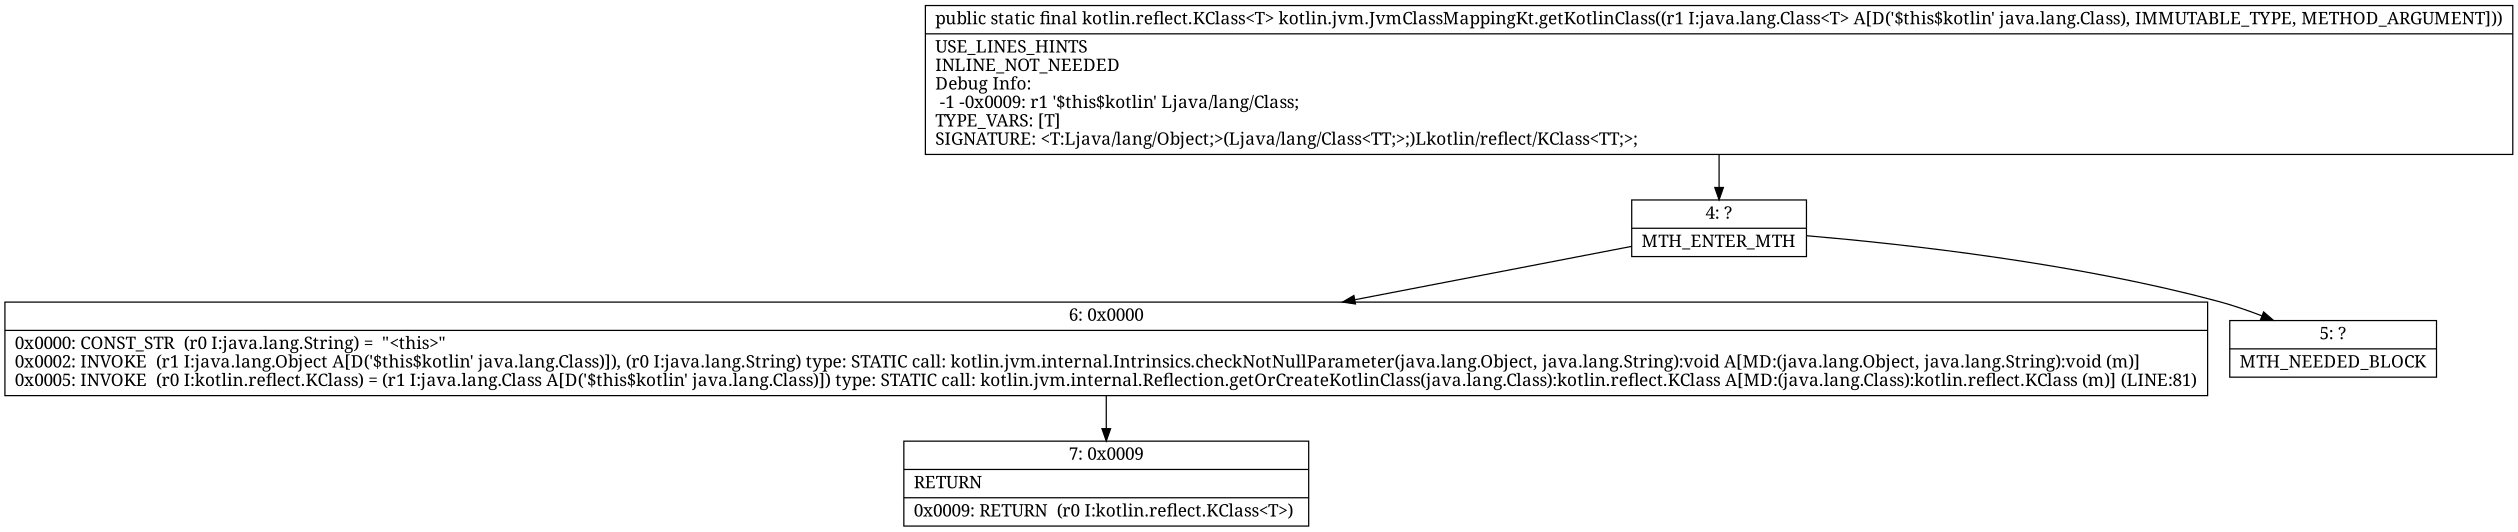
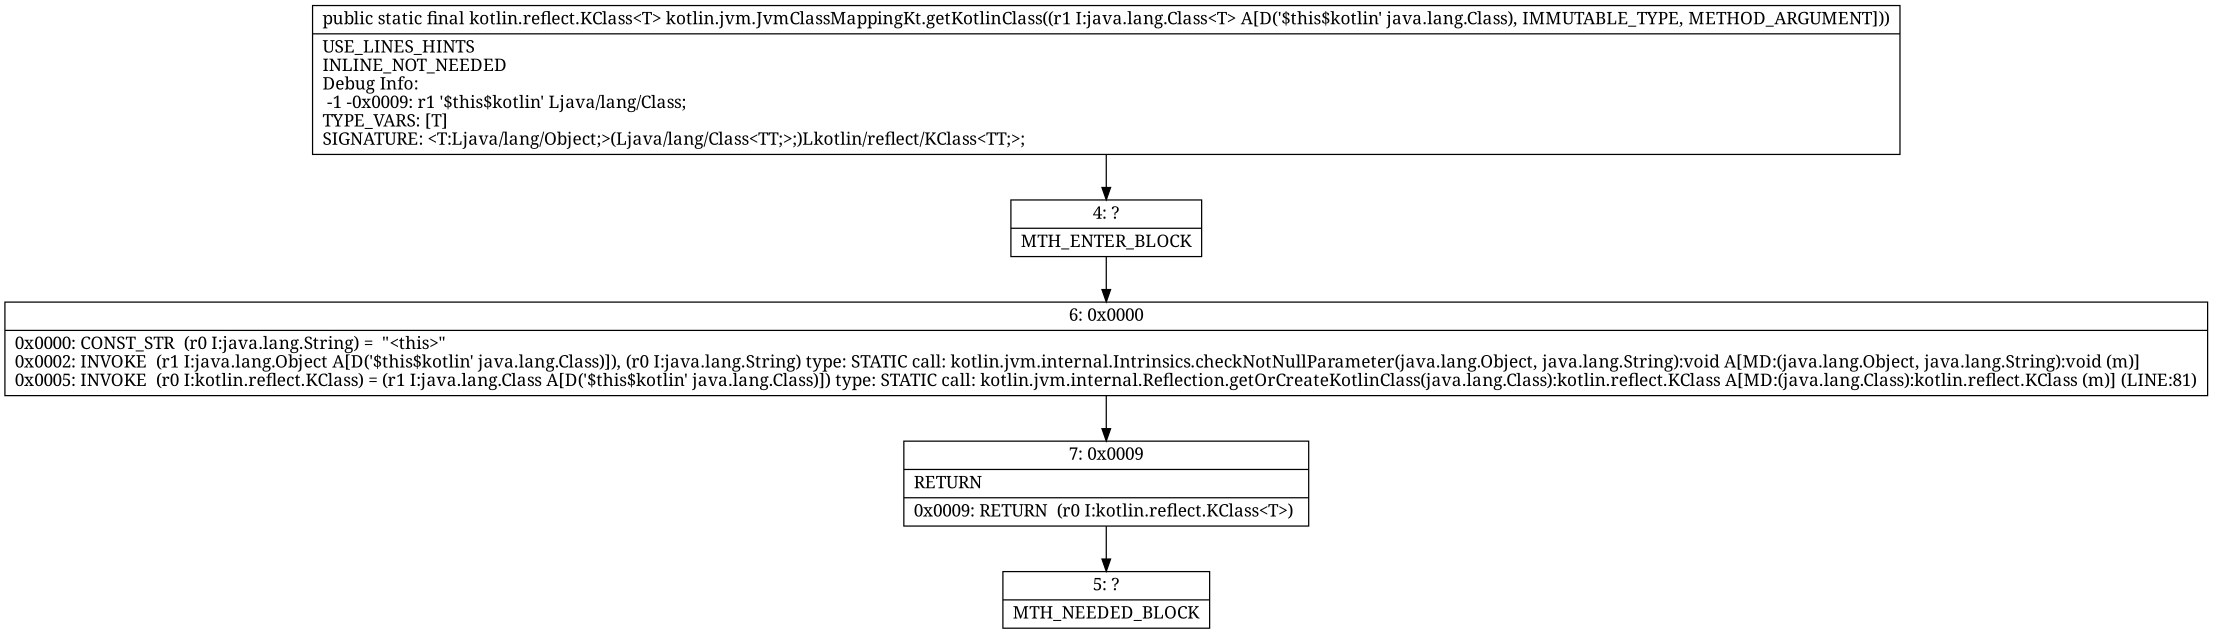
(1719, 242) -> (1106, 242)
(2037, 264) -> (1106, 543)
